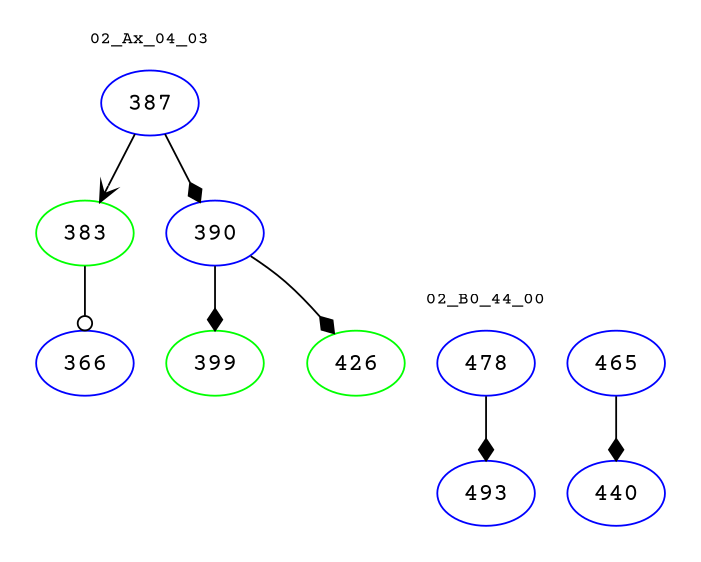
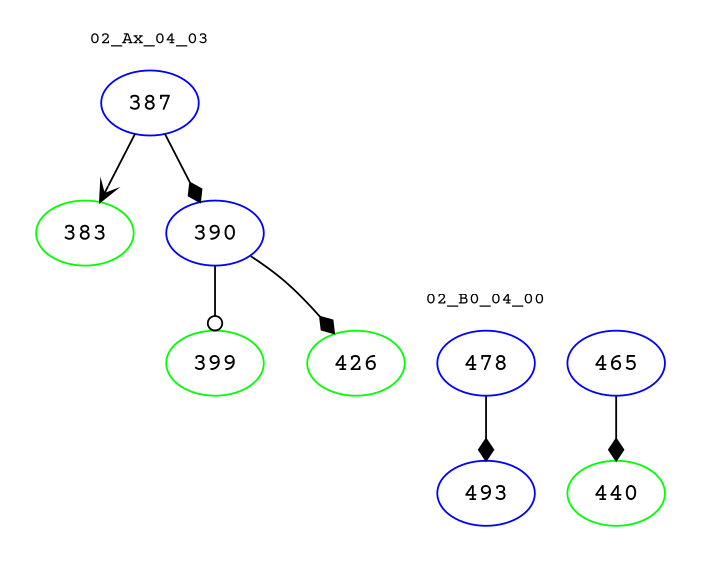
(215, 291) -> (215, 291)
(486, 299) -> (486, 299)
(85, 363) -> none
(616, 493) -> (616, 493)
